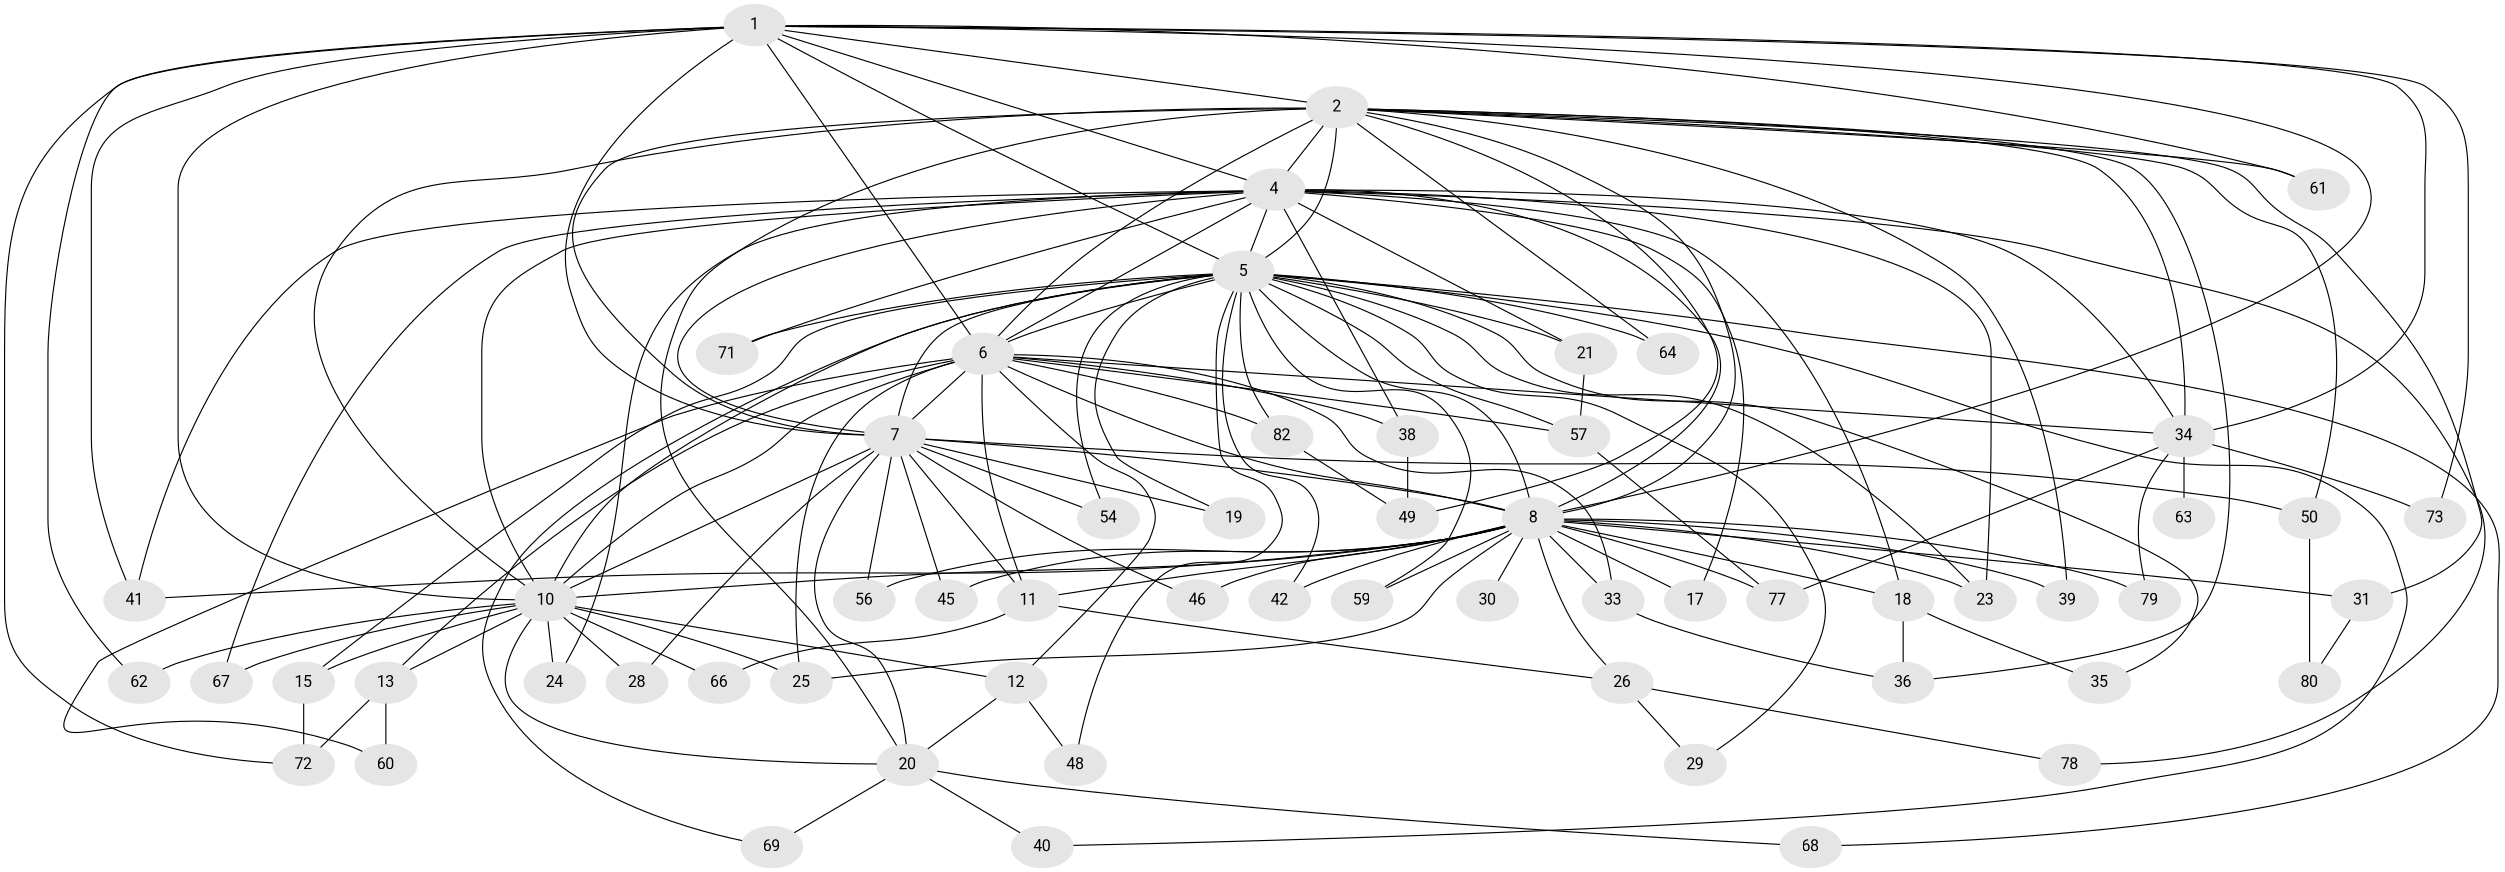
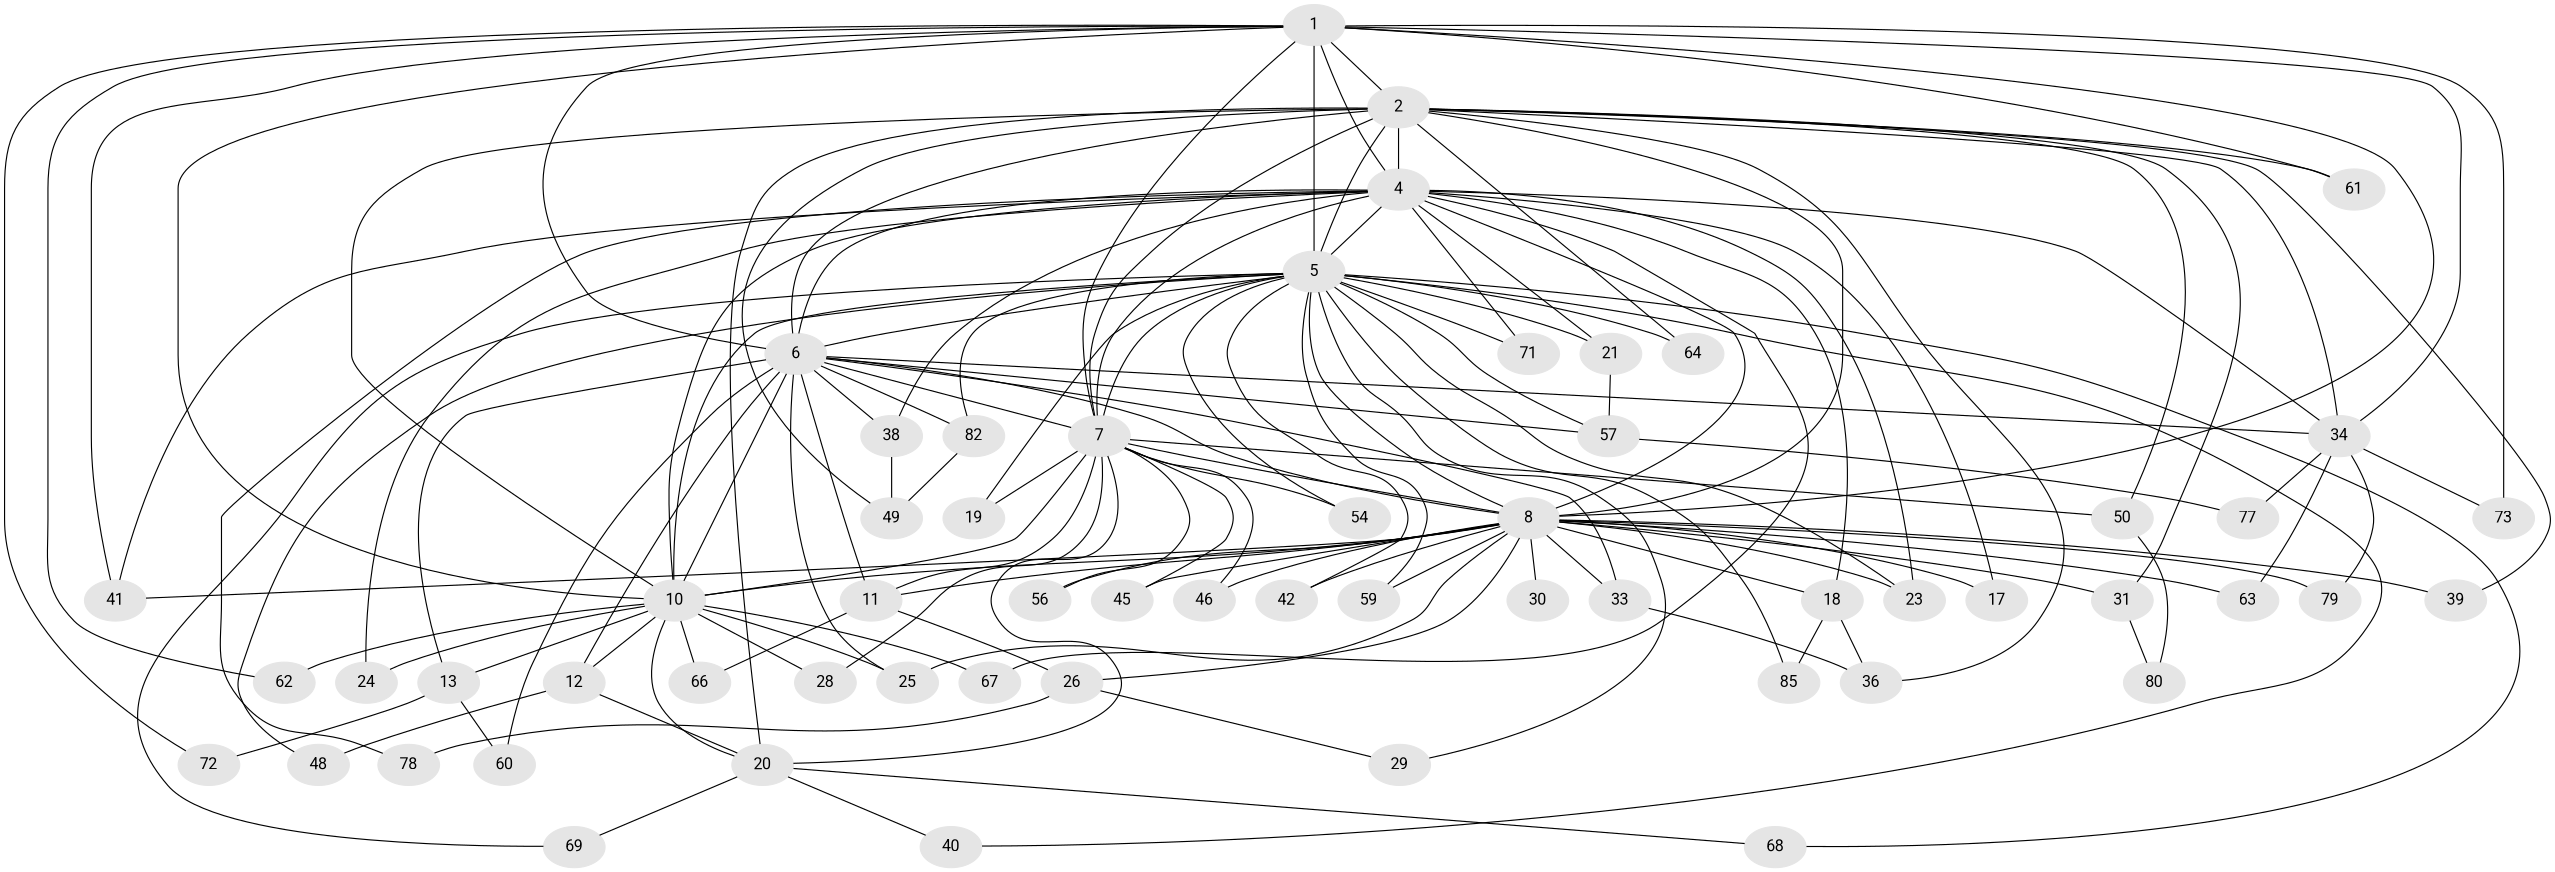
(1659, 554) -> (1891, 546)
(304, 683) -> none
(2100, 683) -> (1789, 683)
